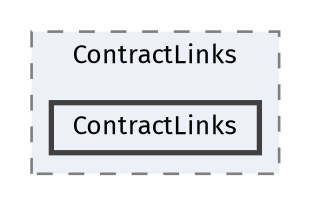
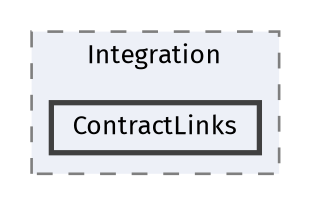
(155, 57) -> (155, 57)
